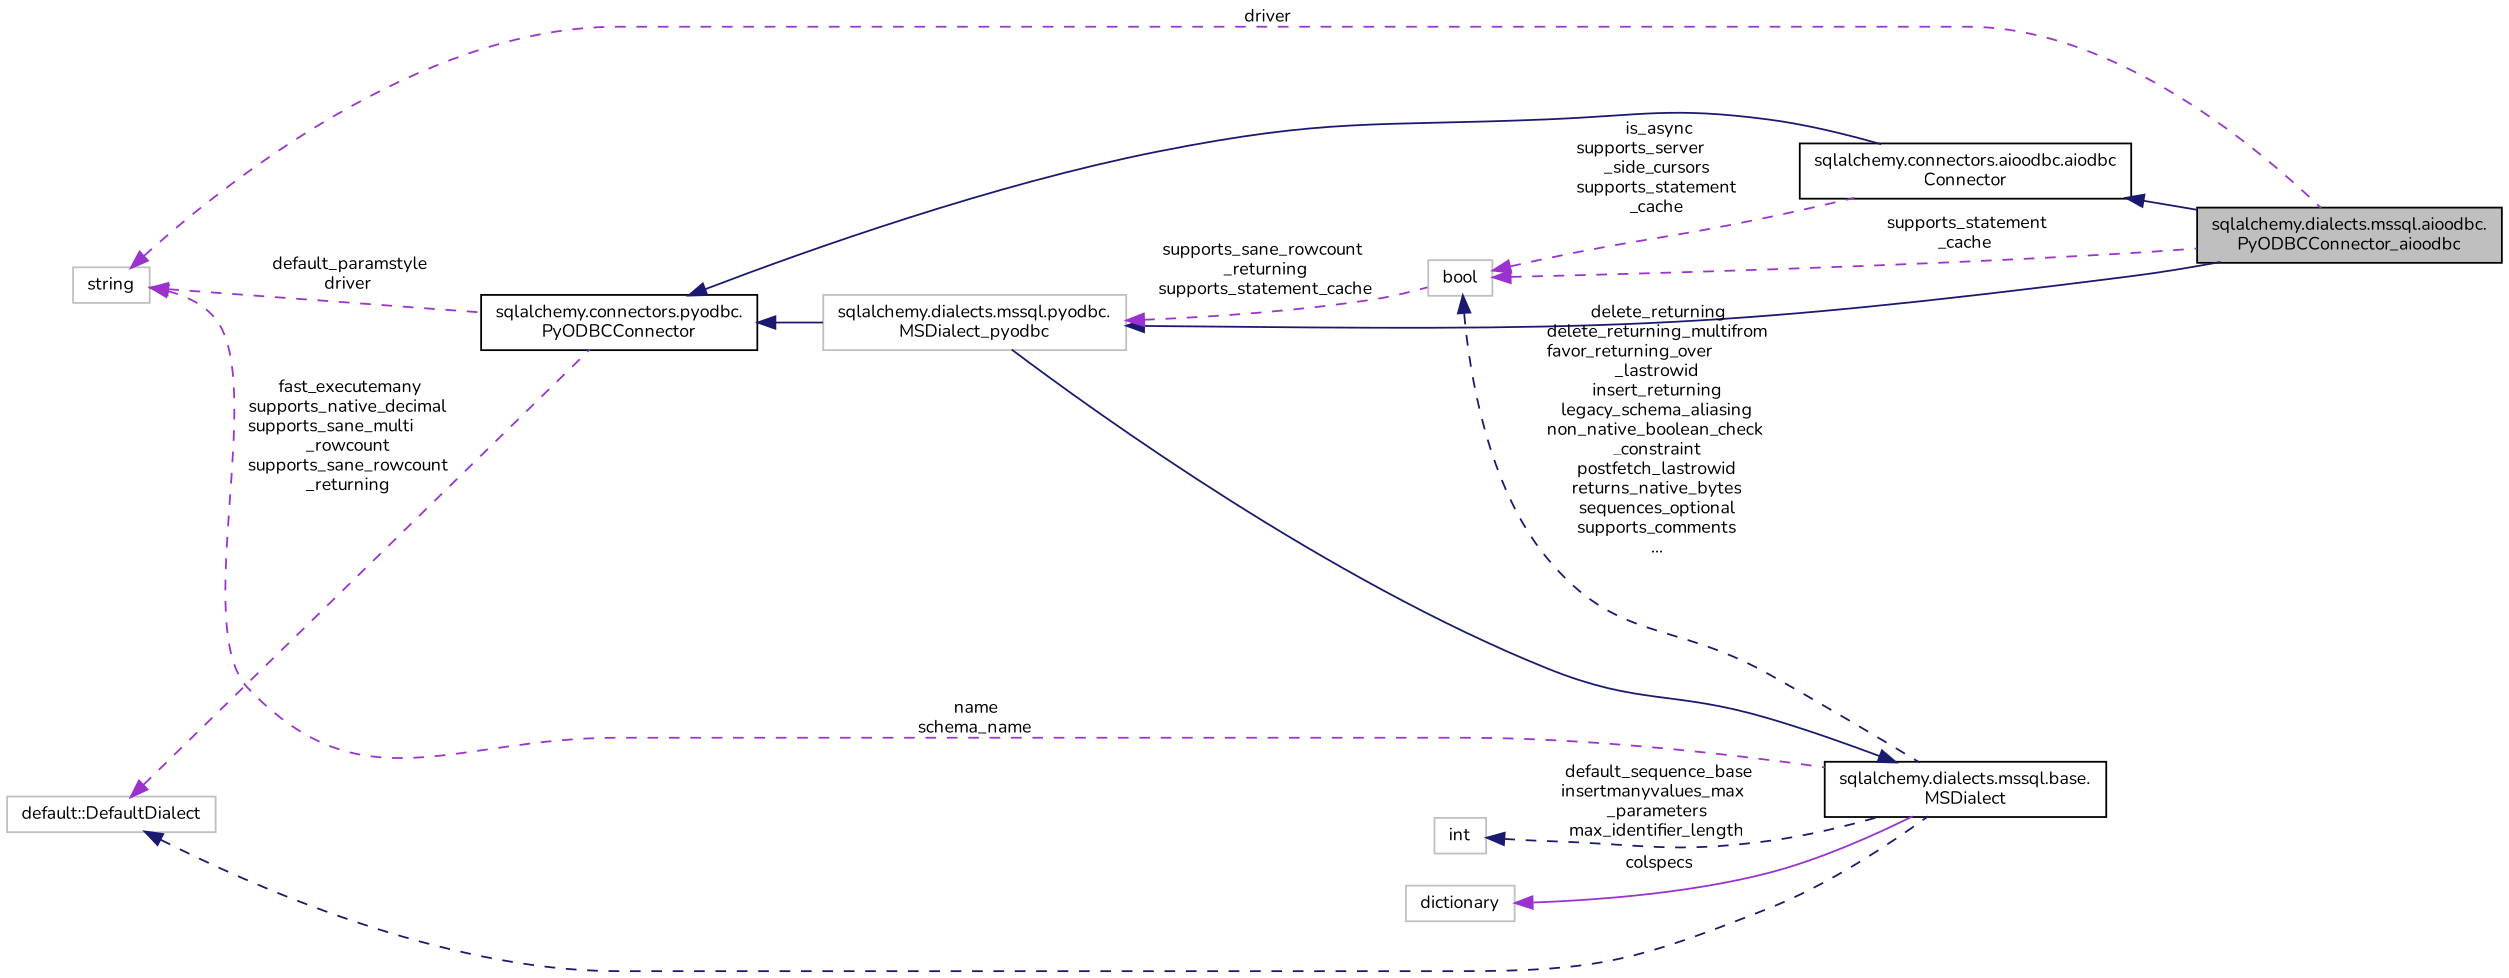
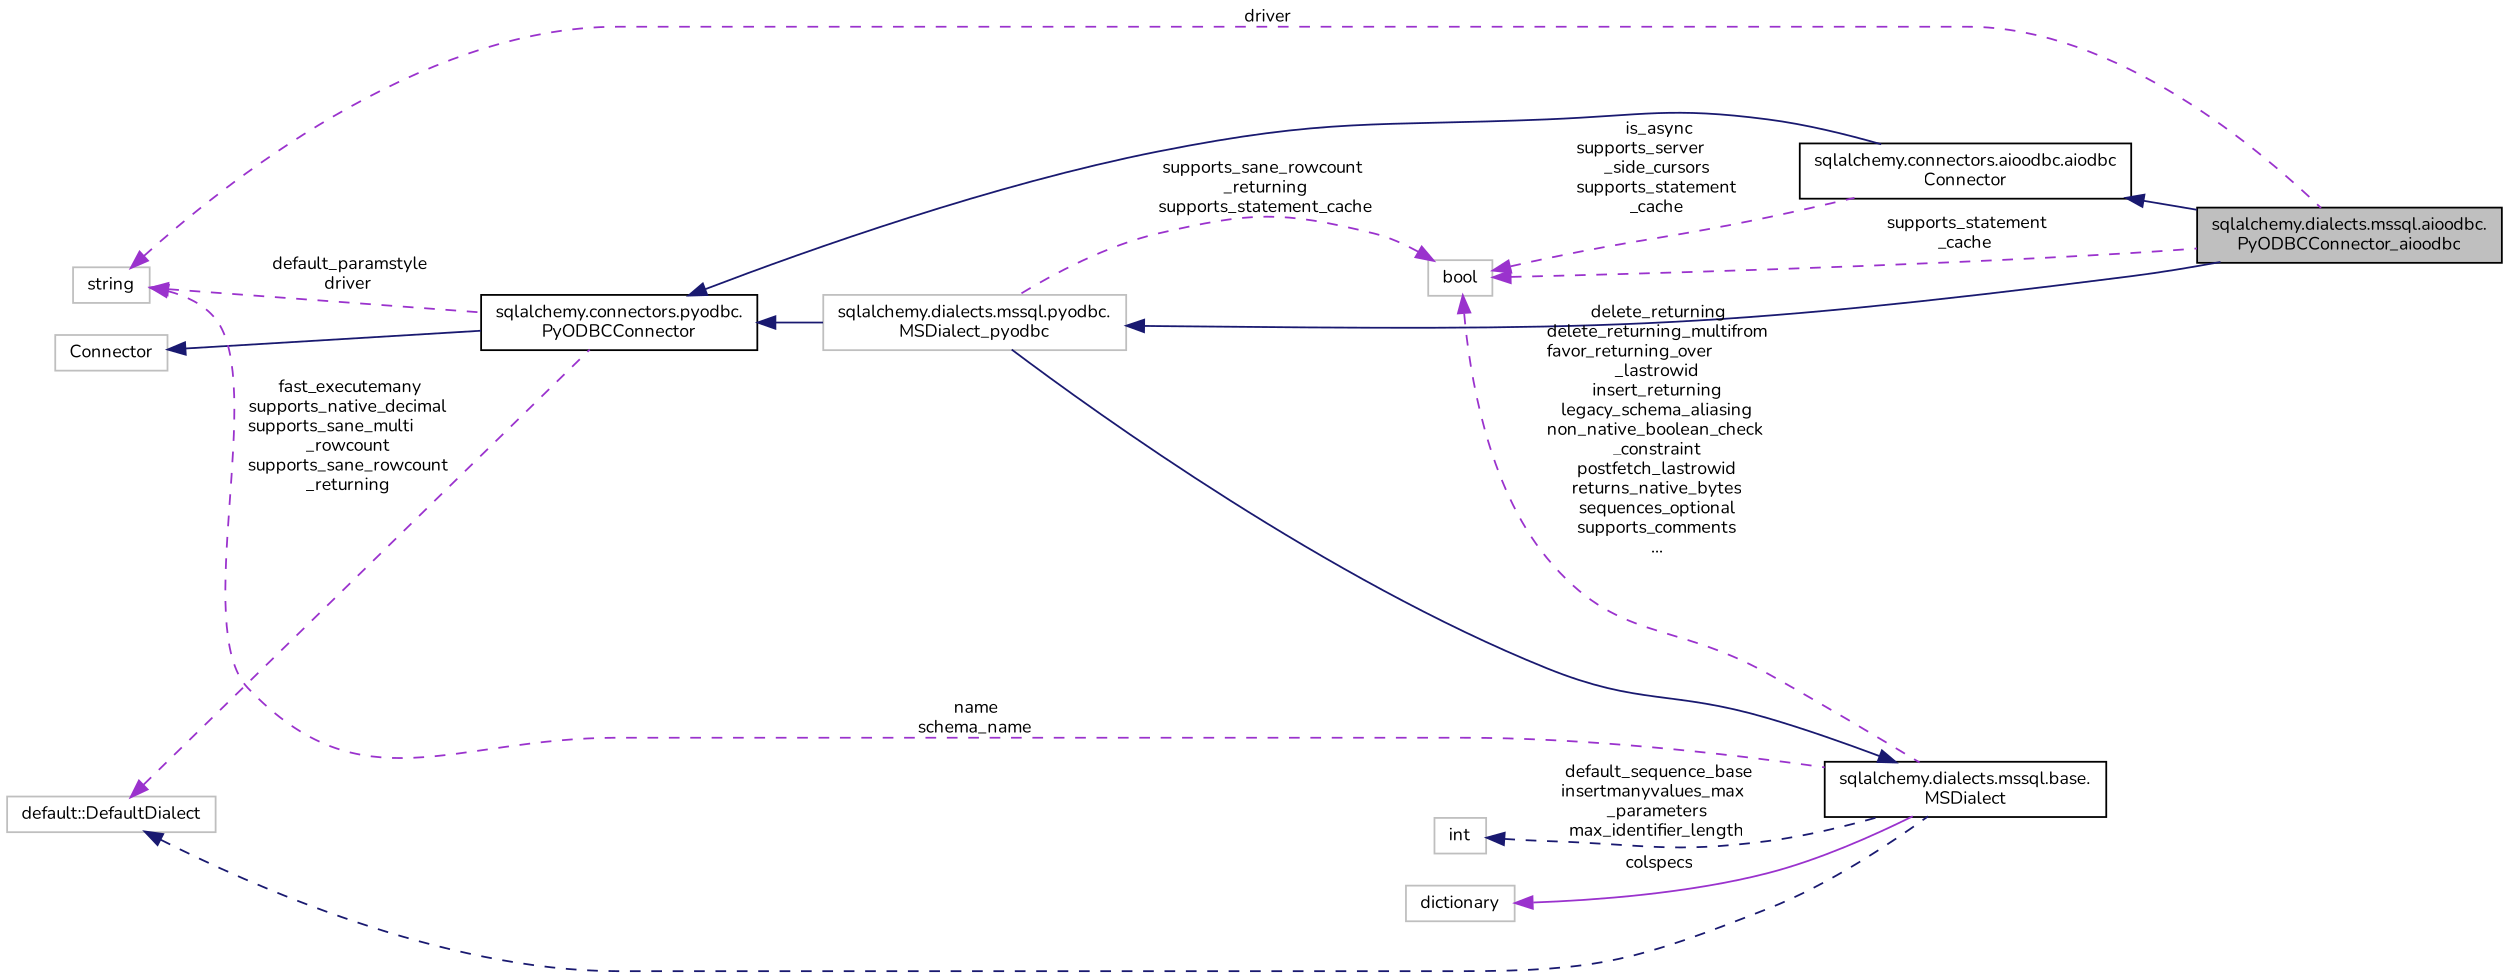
(1287, 310) -> (1214, 222)
none -> (111, 353)
(1611, 612) -> (1611, 612)
